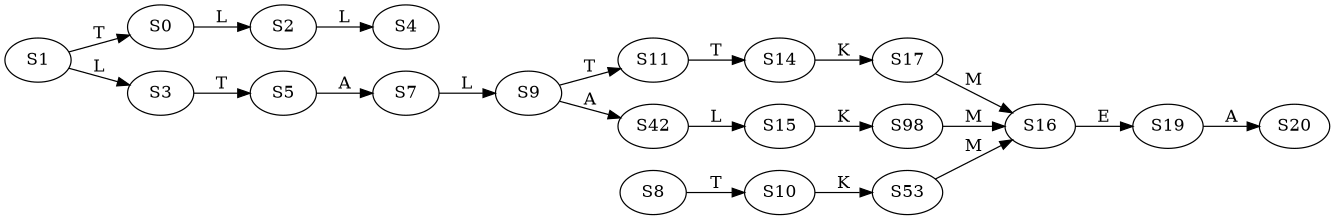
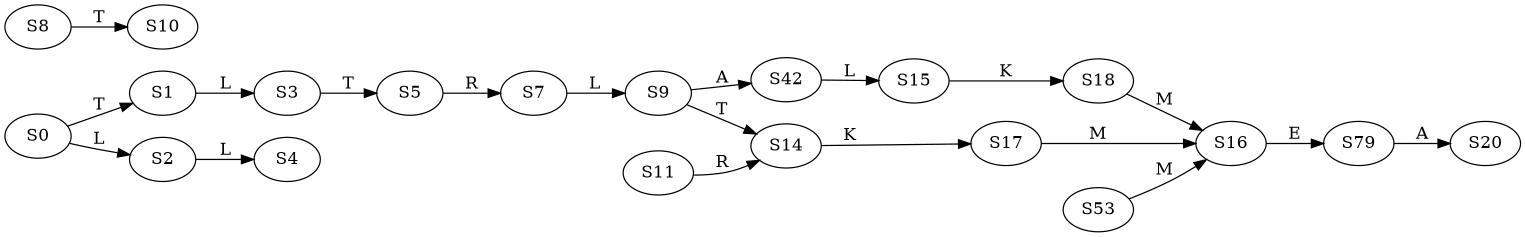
(93, 45) -> (94, 117)
(716, 51) -> (722, 162)
(584, 78) -> (716, 117)
(345, 84) -> (472, 84)
(908, 126) -> (1098, 81)
(1168, 126) -> (1359, 143)
(837, 193) -> none
